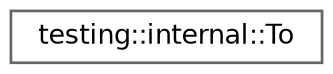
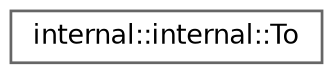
(166, 37) -> (166, 37)
